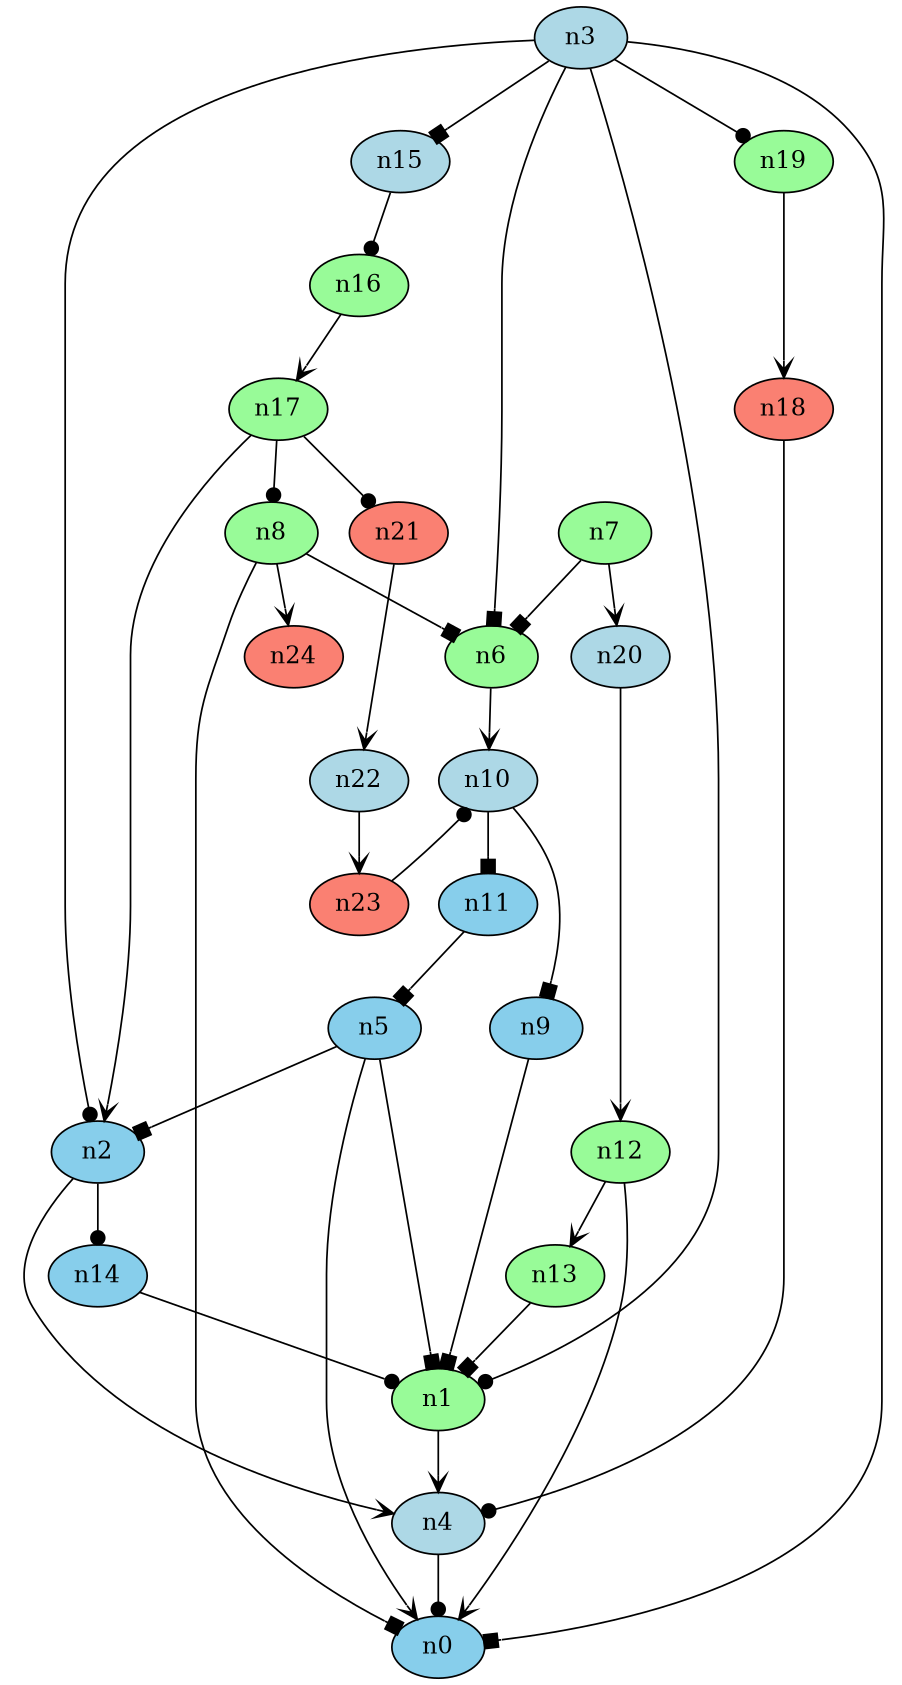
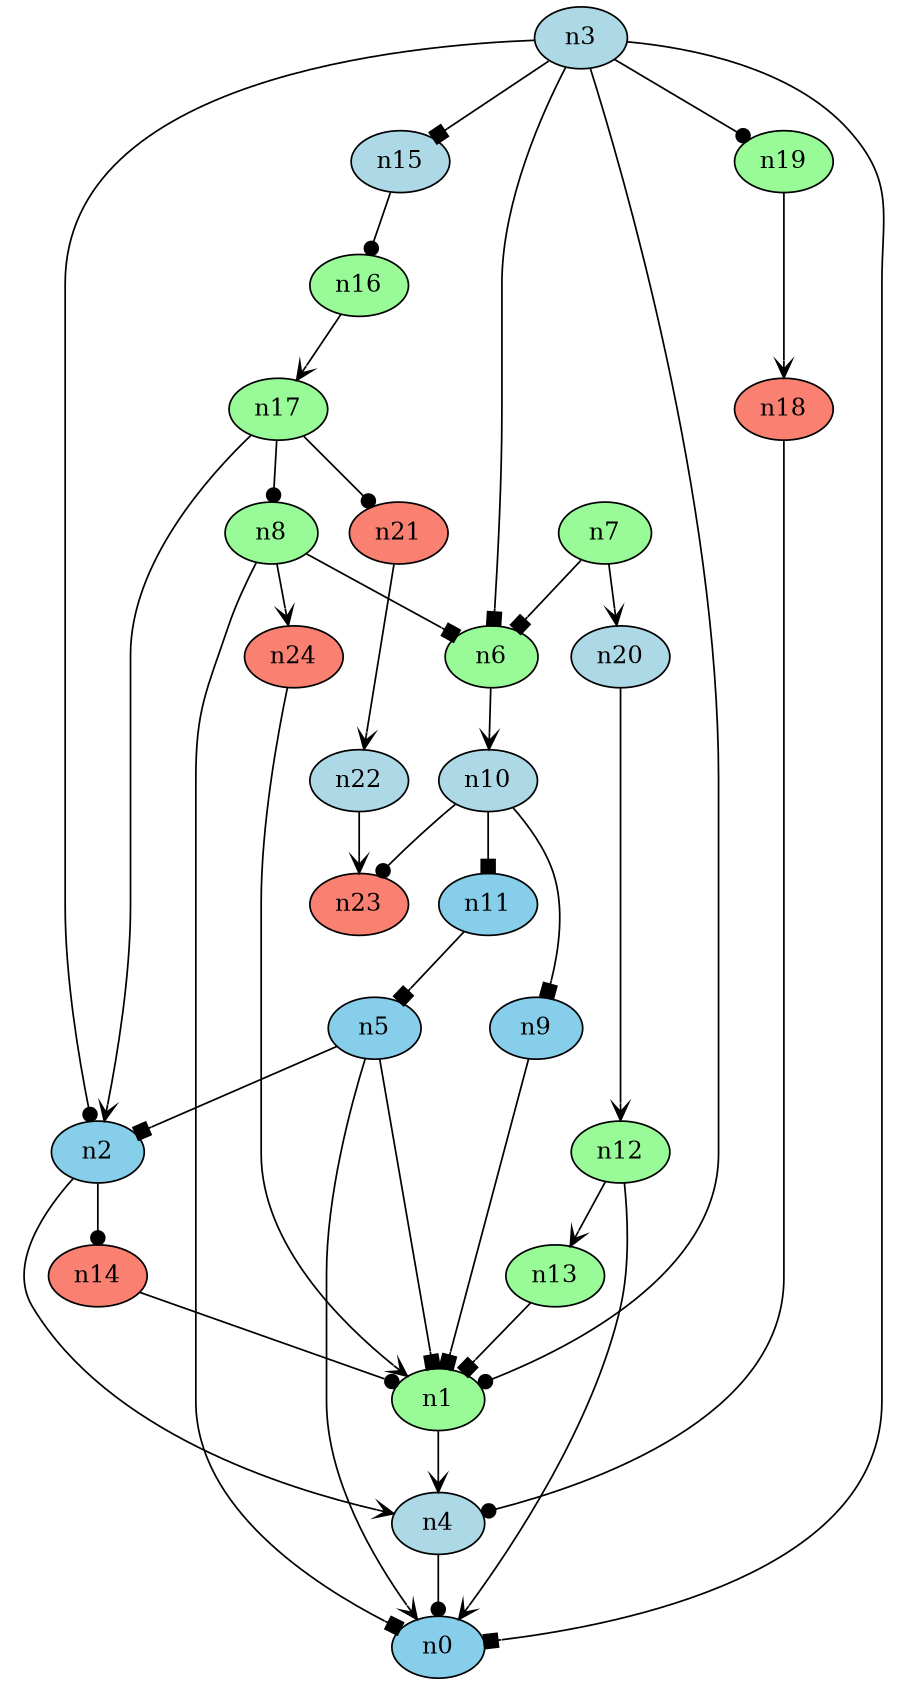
(426, 851) -> (421, 834)
none -> (261, 1048)
(98, 1276) -> (98, 1276)
